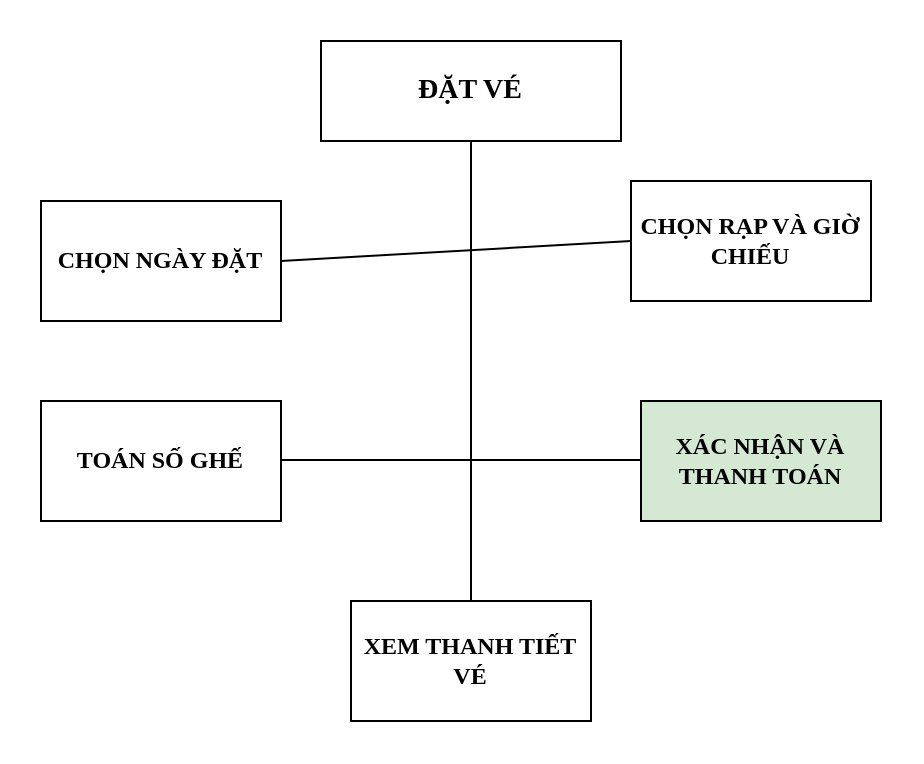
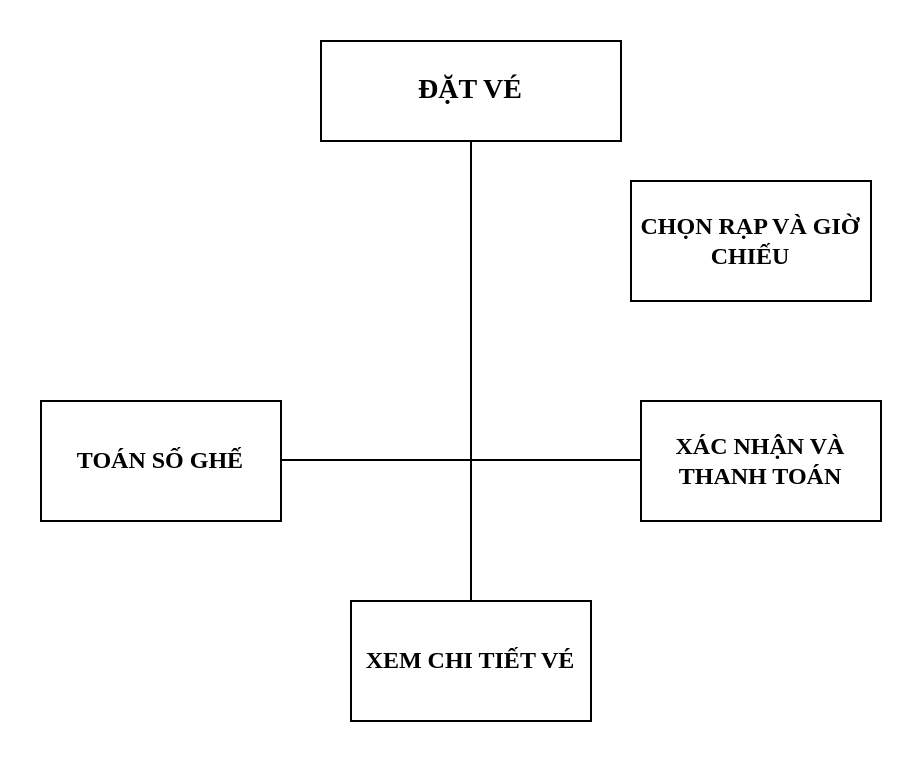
(456, 251) -> none
(161, 261) -> none
(761, 461) -> (761, 461)
(471, 661) -> (471, 661)
